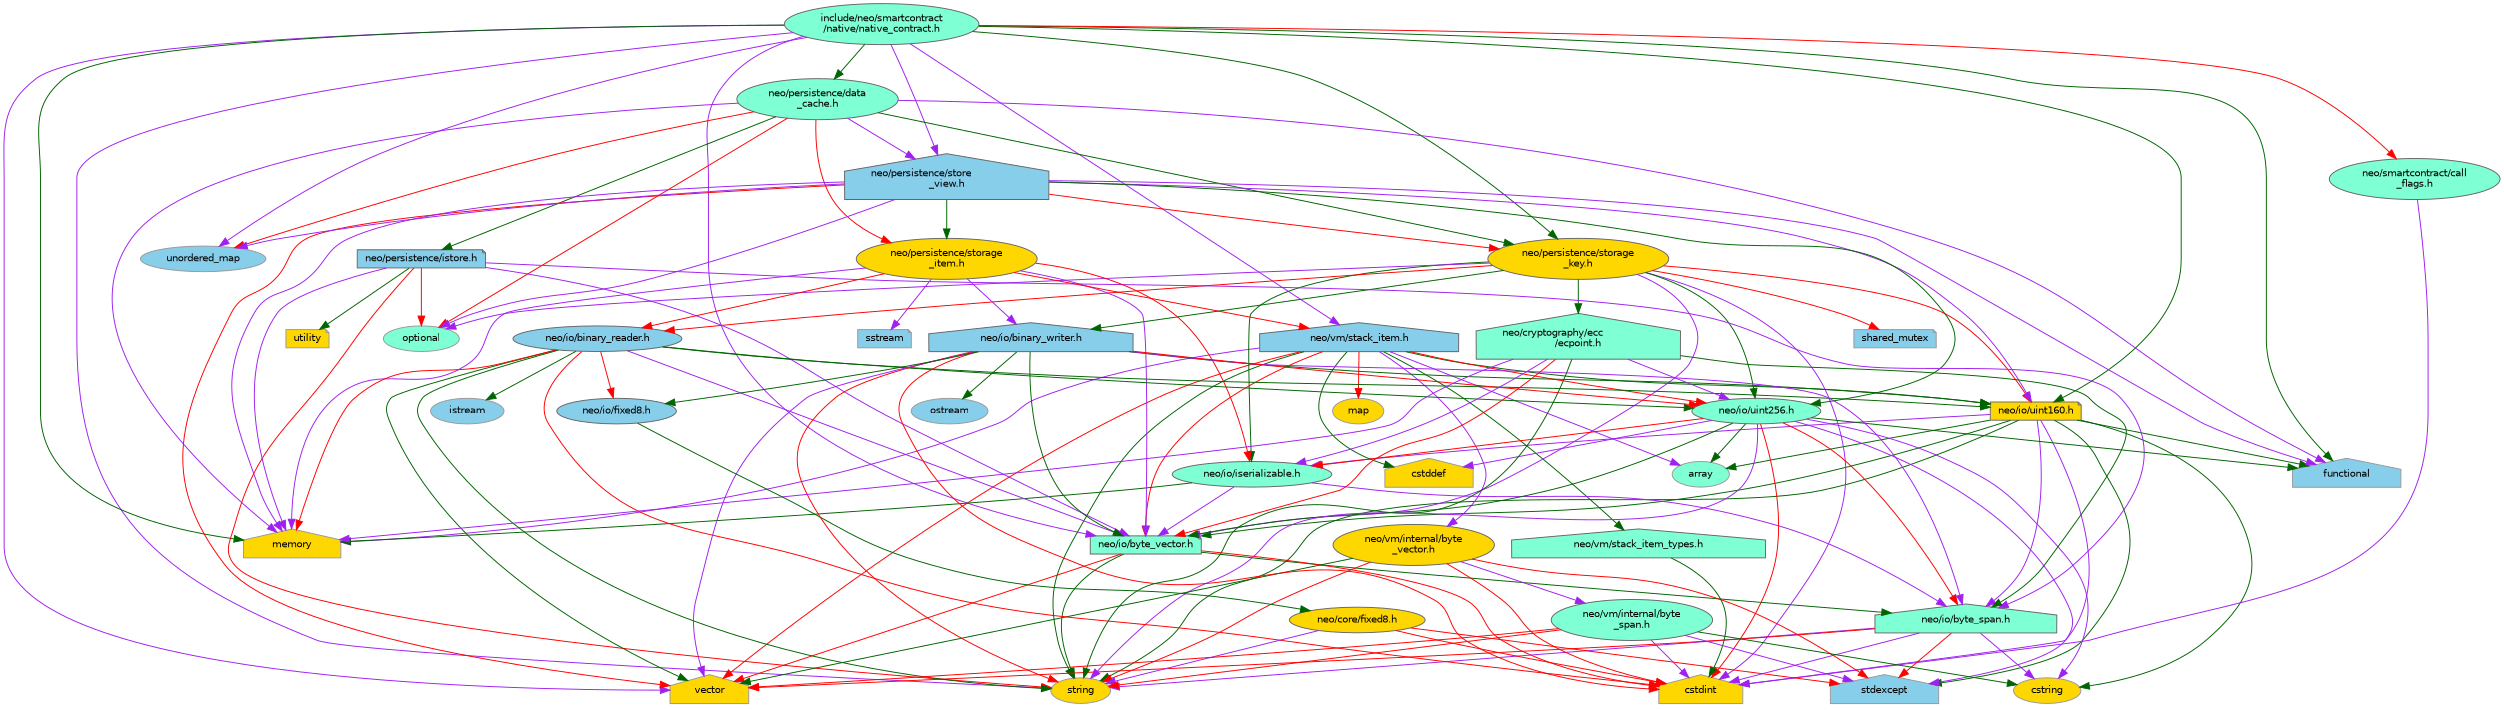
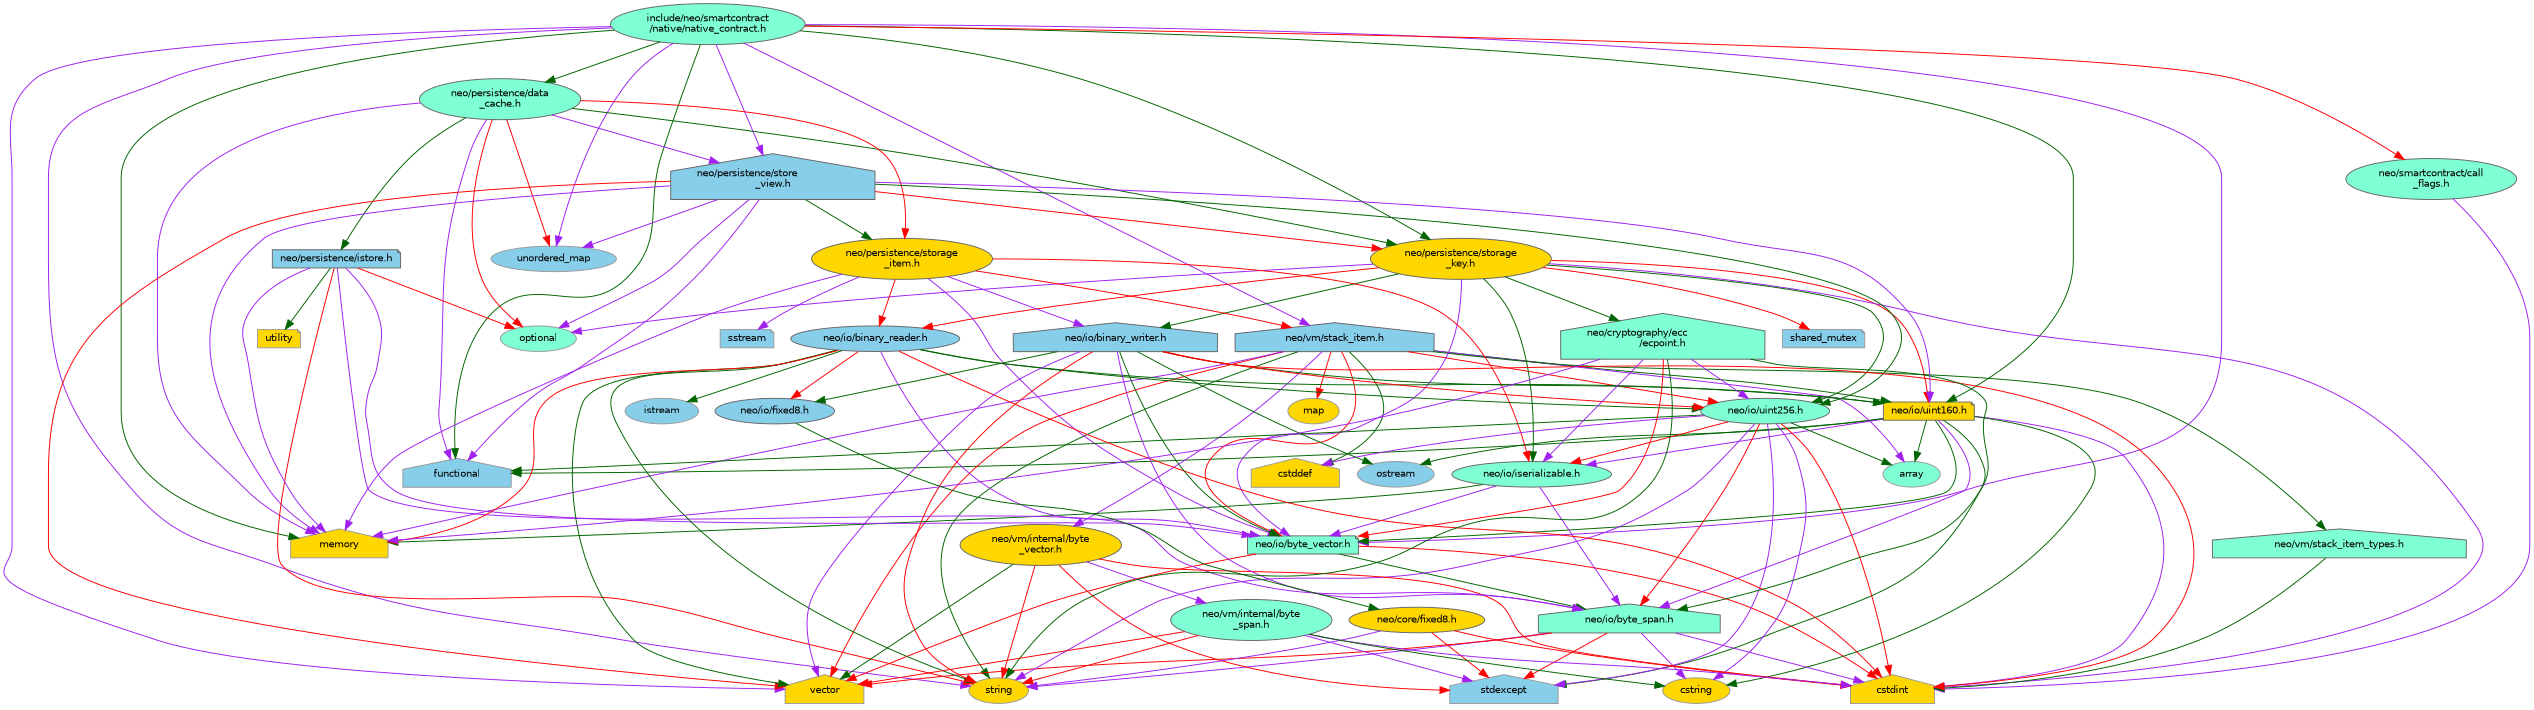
(1552, 489) -> none
(1738, 498) -> (1656, 435)
(1068, 599) -> none
